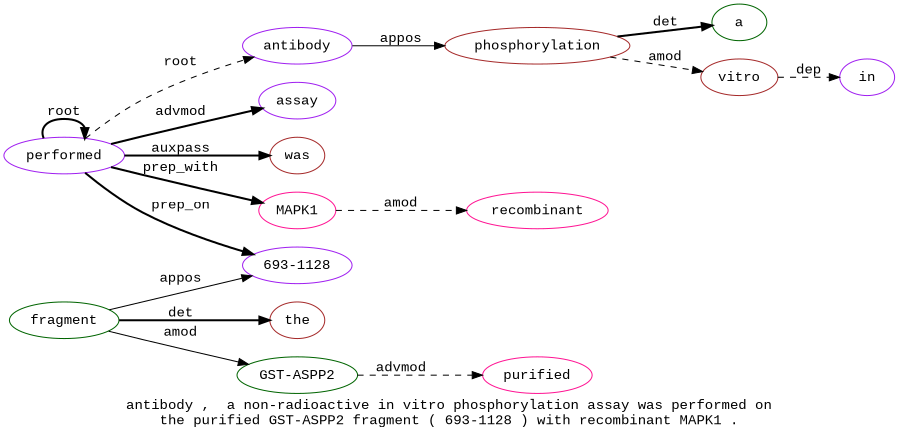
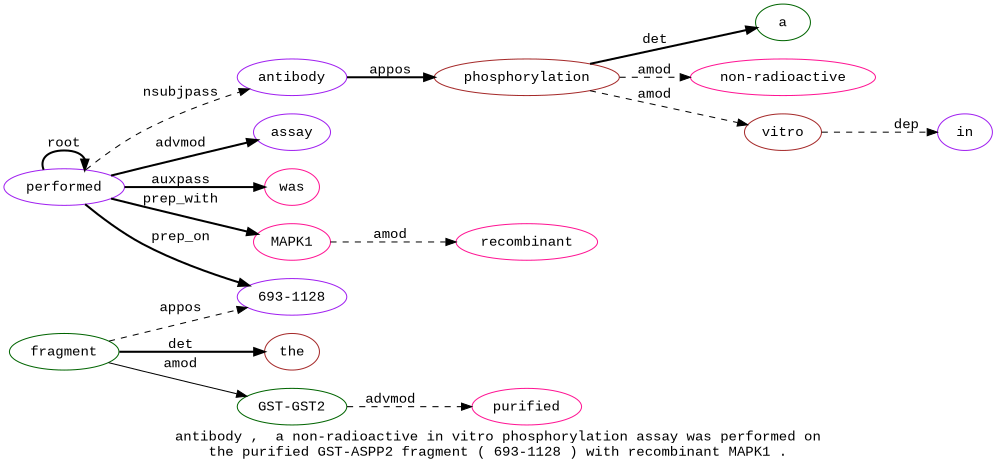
(393, 46) -> (385, 77)
(181, 62) -> (181, 92)
none -> (783, 77)
(297, 156) -> (292, 187)
(176, 294) -> (173, 326)
(297, 375) -> (292, 407)
